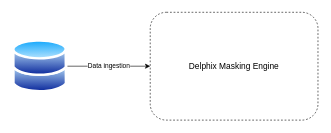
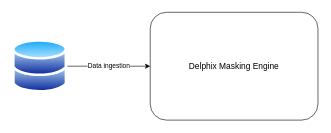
(234, 66) -> (234, 66)
